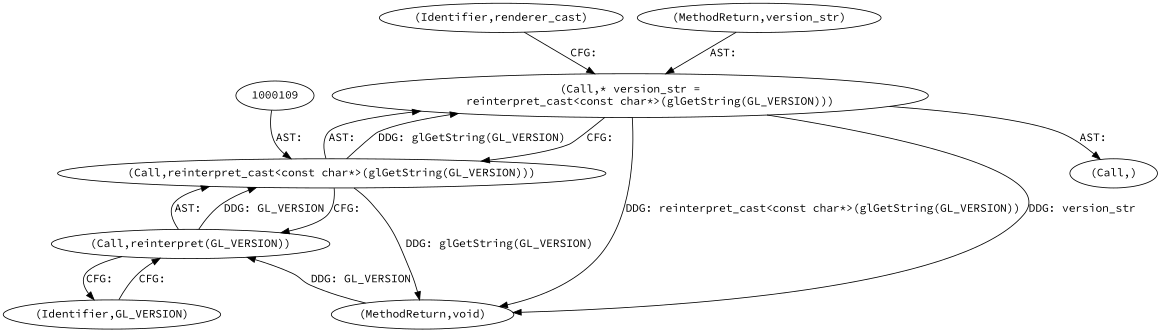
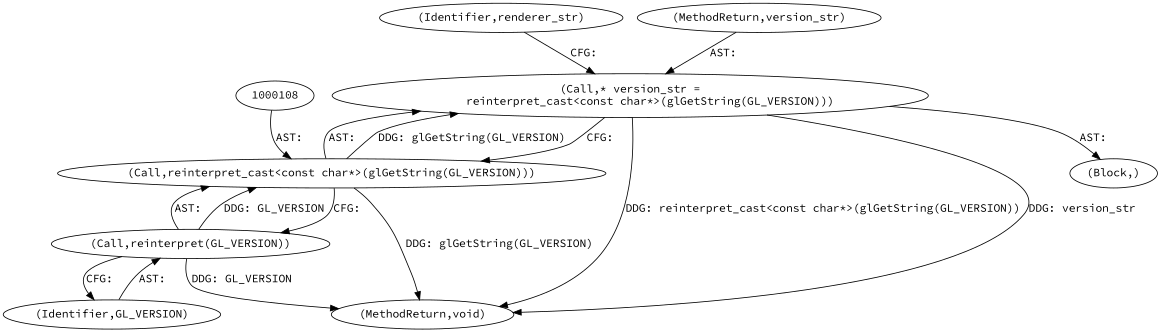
(501, 18) -> (501, 18)
(275, 96) -> (275, 96)
(1114, 173) -> (1114, 173)
(156, 279) -> (156, 279)
(309, 284) -> (246, 299)
